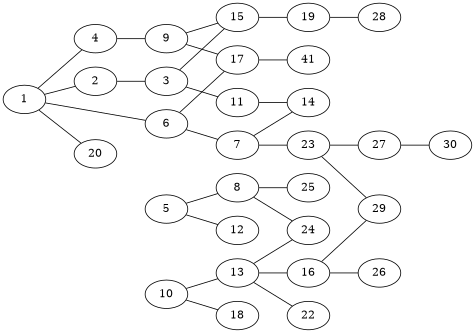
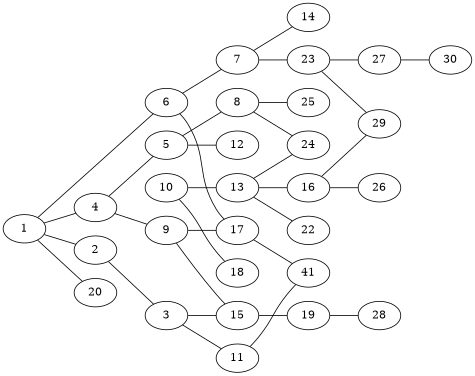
(273, 103) -> (270, 321)
none -> (131, 176)
